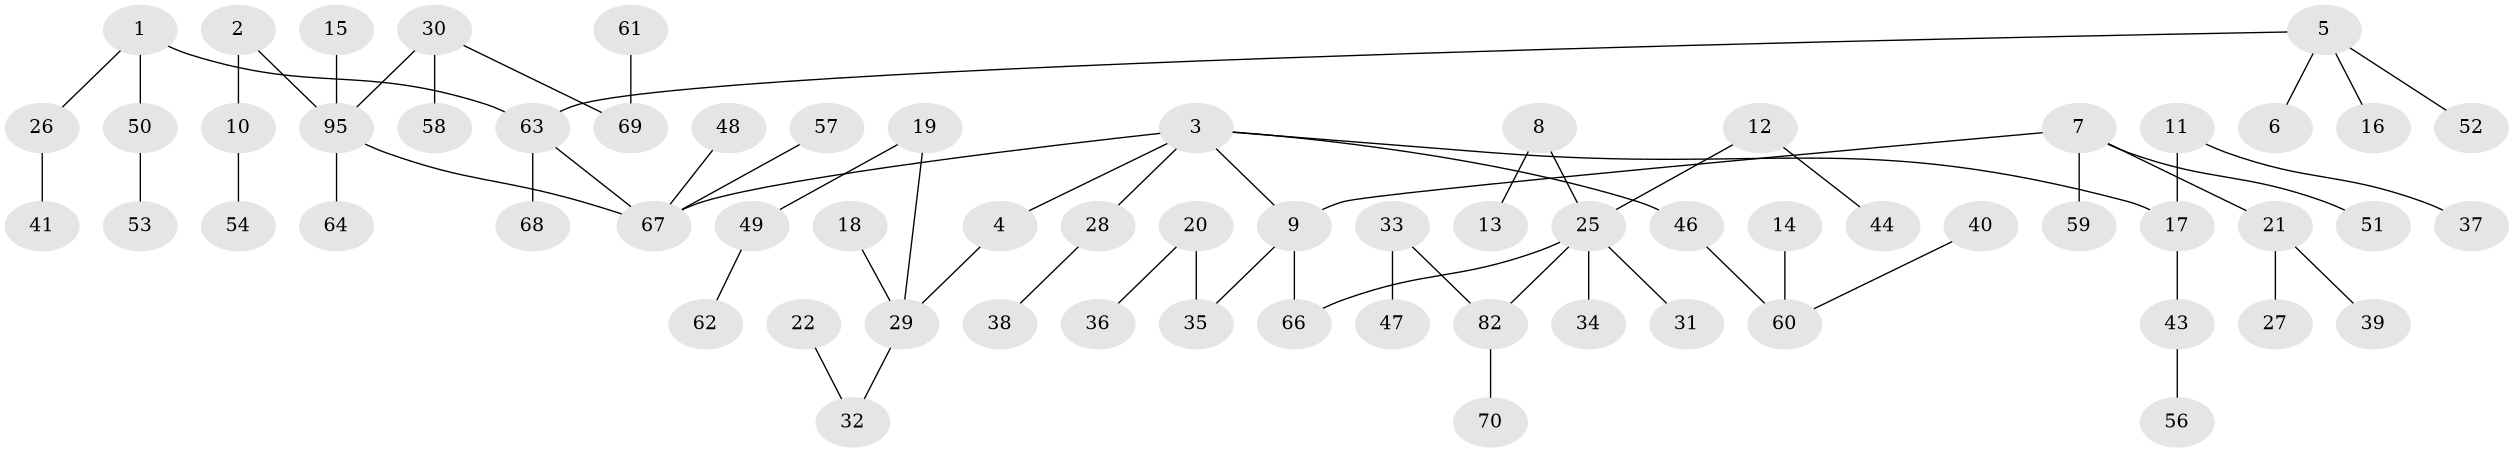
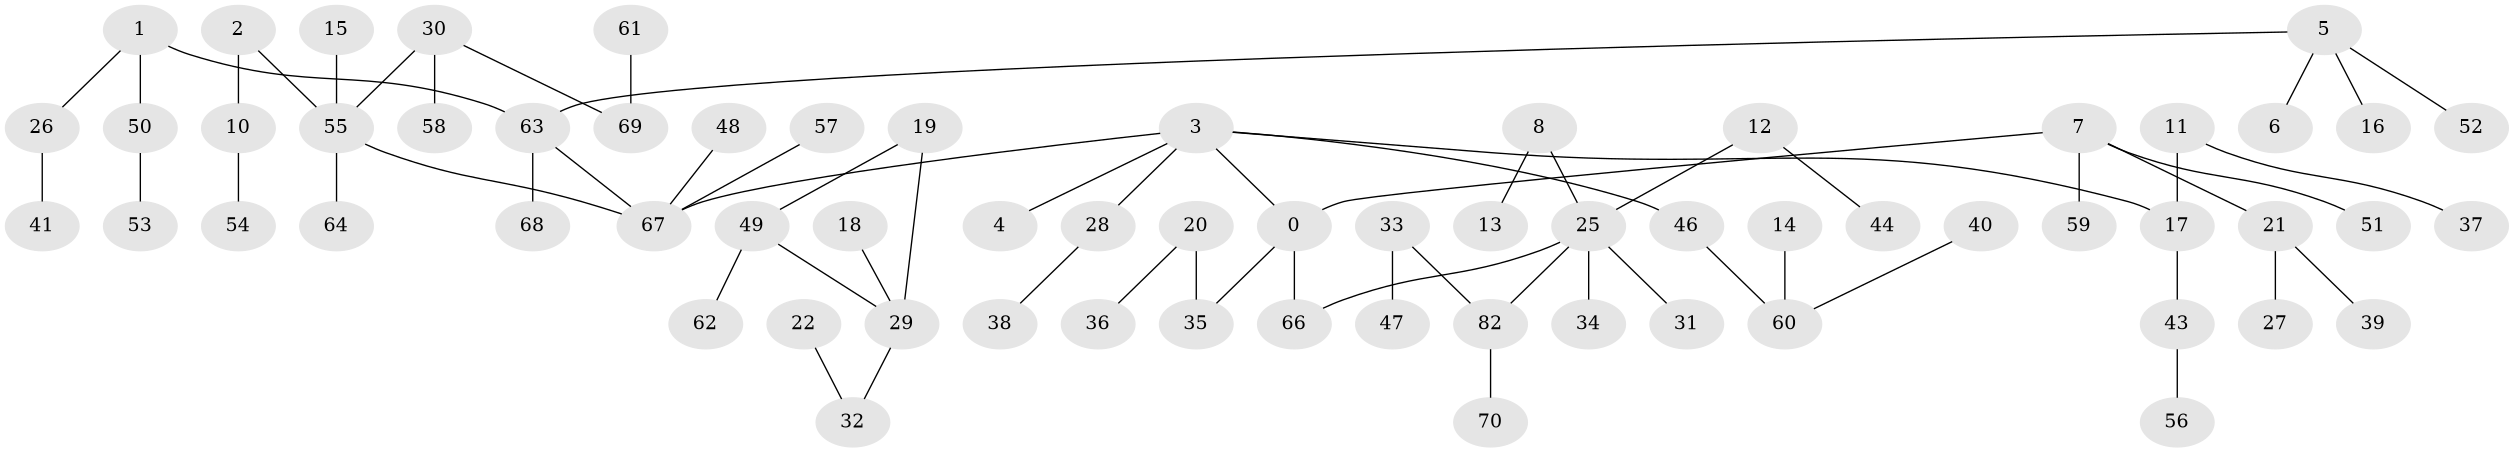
(337, 128) -> (337, 128)
(1294, 226) -> (1294, 226)
(951, 275) -> (827, 275)
